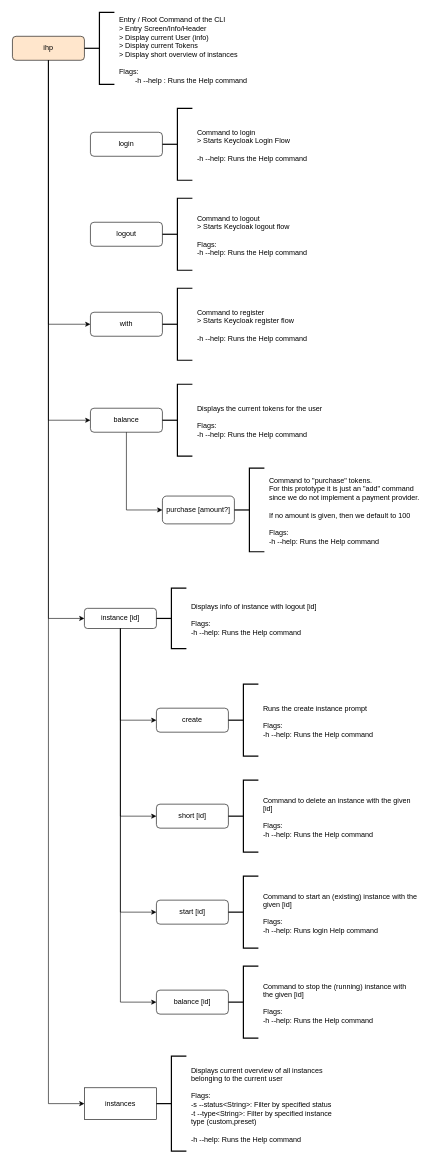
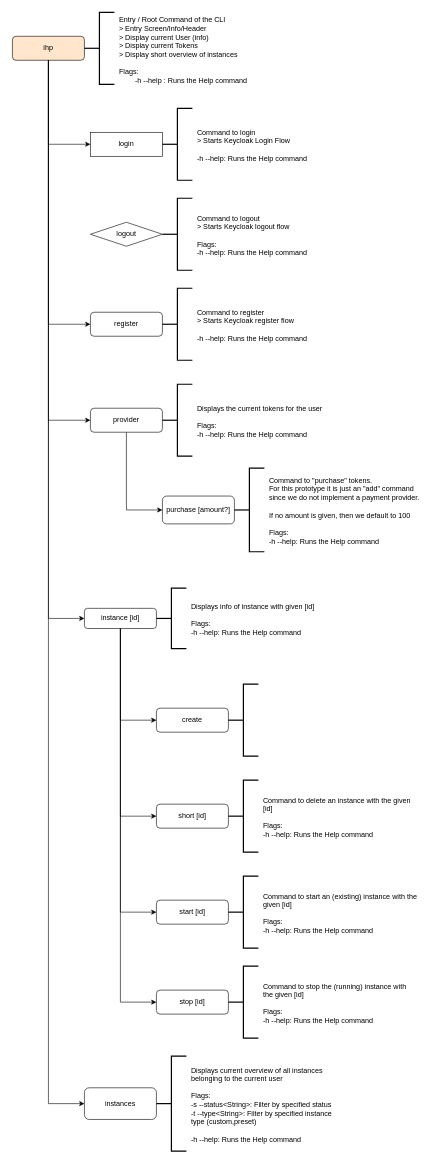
none -> (84, 144)
(126, 144) -> (126, 144)
(126, 234) -> (126, 234)
(126, 324) -> (126, 324)
(126, 420) -> (126, 420)
(264, 620) -> (262, 620)
(340, 721) -> none
(341, 914) -> (341, 914)
(192, 1002) -> (192, 1002)
(120, 1104) -> (120, 1104)
